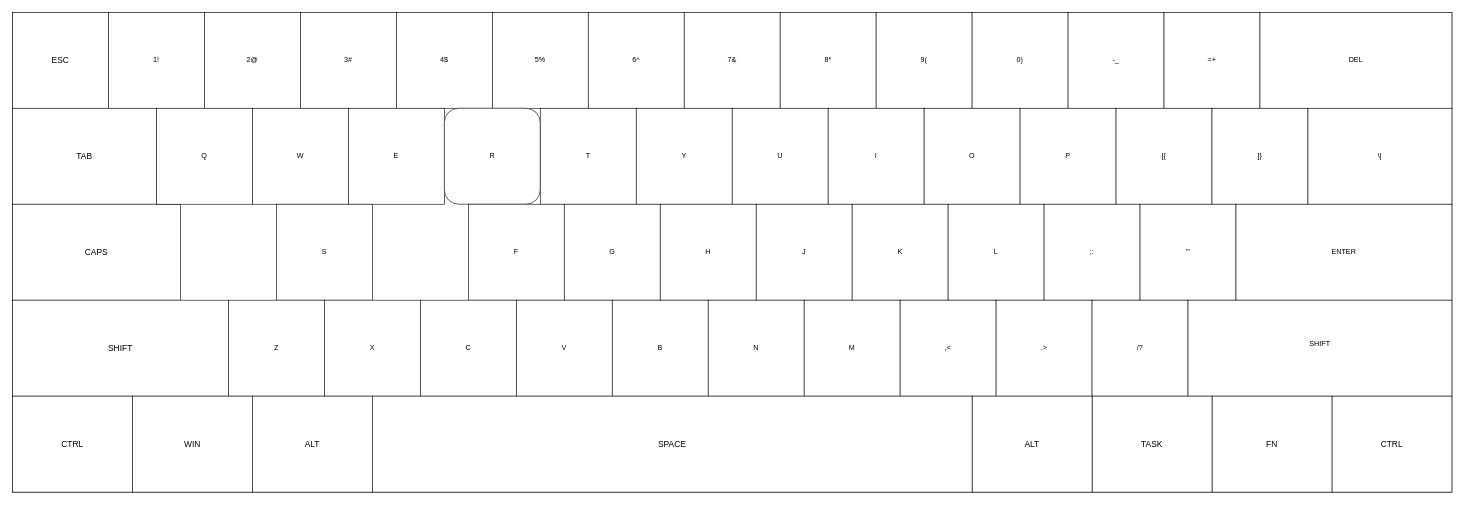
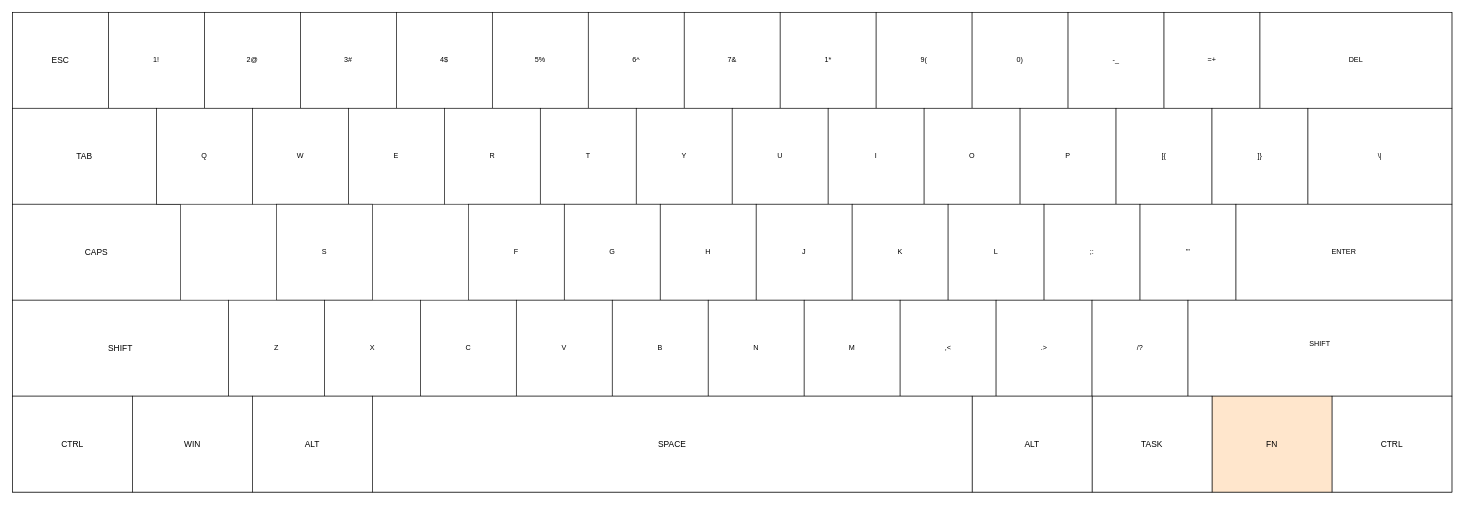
(828, 60) -> (828, 60)
(492, 156) -> (492, 156)
(1272, 444) -> (1272, 444)
